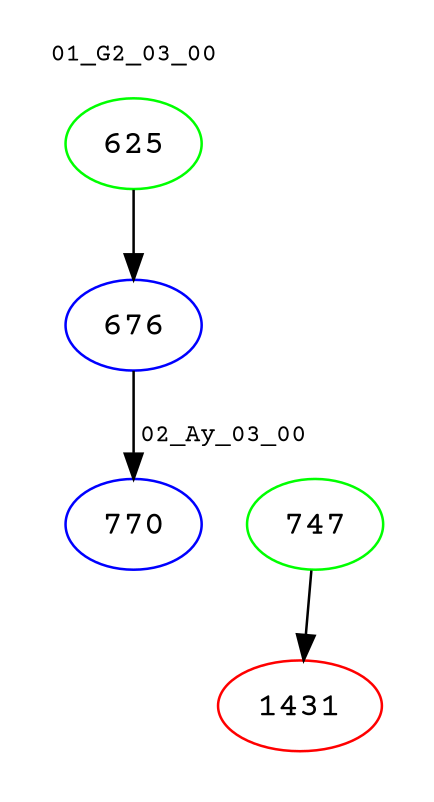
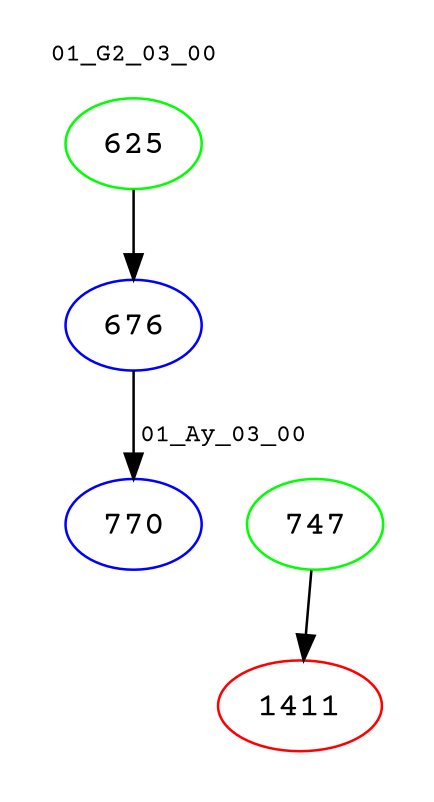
(224, 435) -> (224, 435)
(300, 706) -> (300, 706)
